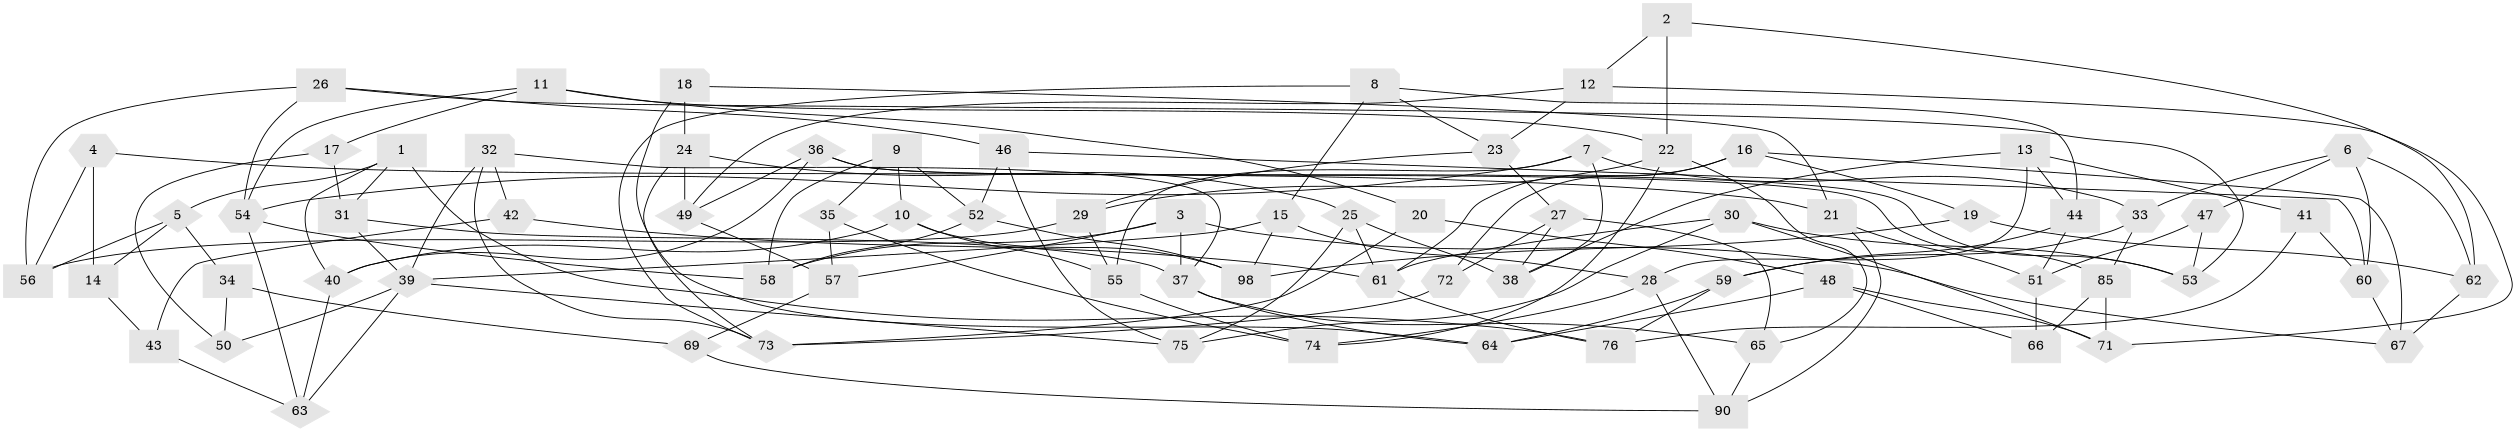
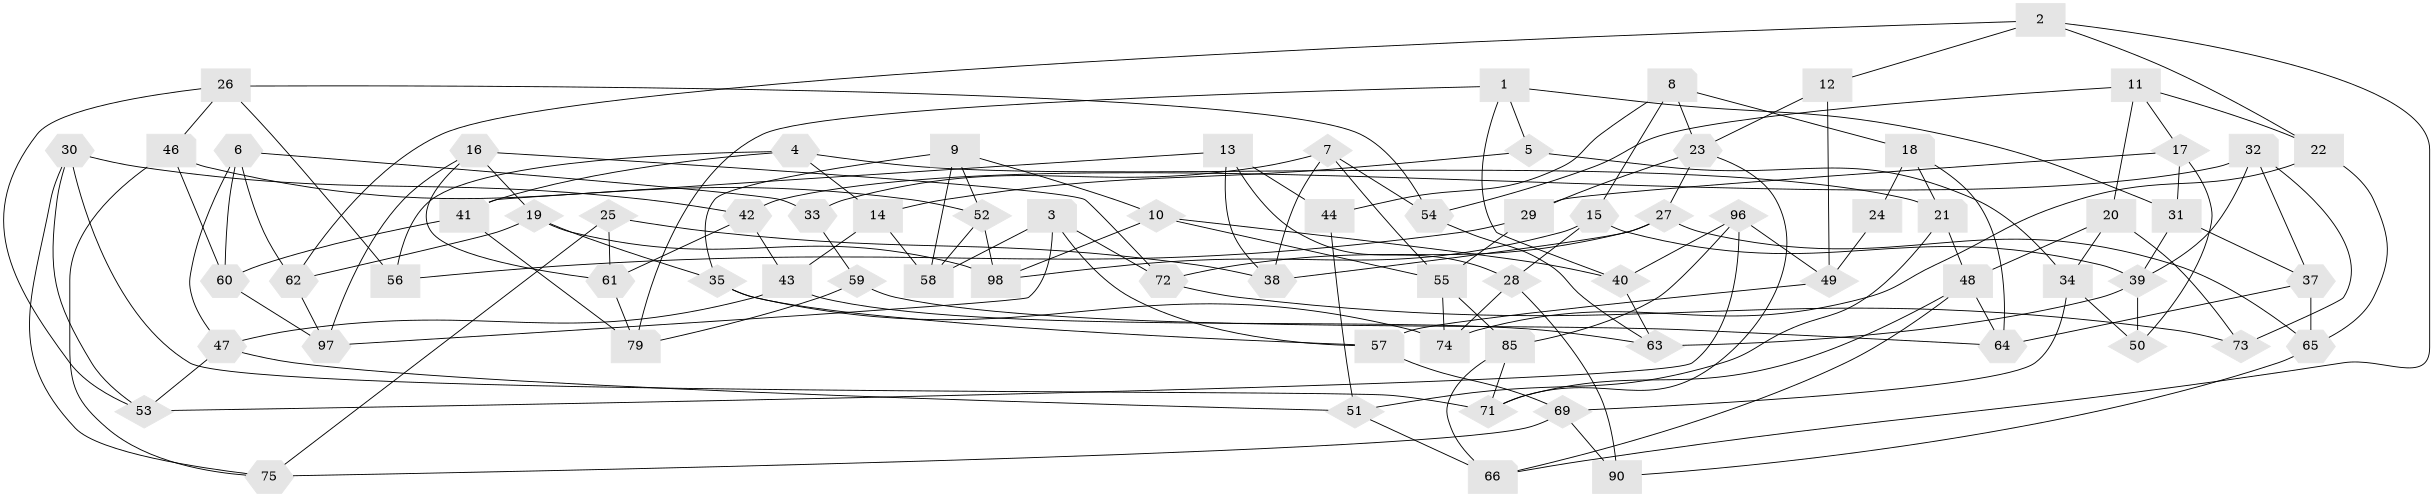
(859, 99) -> (1796, 119)
(2299, 121) -> (1732, 350)
(816, 151) -> (1739, 216)
none -> (629, 170)
(1024, 174) -> none
(1401, 187) -> (1854, 174)
(1529, 243) -> (408, 186)
(108, 245) -> none
(1181, 249) -> (1108, 249)
(2123, 249) -> (1470, 308)
none -> (624, 251)
none -> (2088, 251)
(1898, 253) -> none
(563, 264) -> (903, 249)
(682, 282) -> none
(740, 310) -> (922, 461)
none -> (503, 322)
(1849, 335) -> (1955, 249)
(1611, 346) -> (636, 346)
(2399, 346) -> (326, 346)
none -> (2276, 373)
